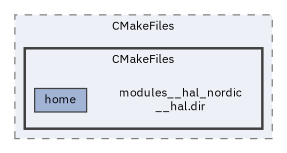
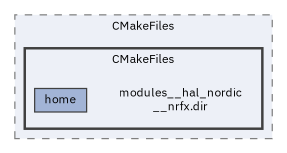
(181, 100) -> (181, 100)
